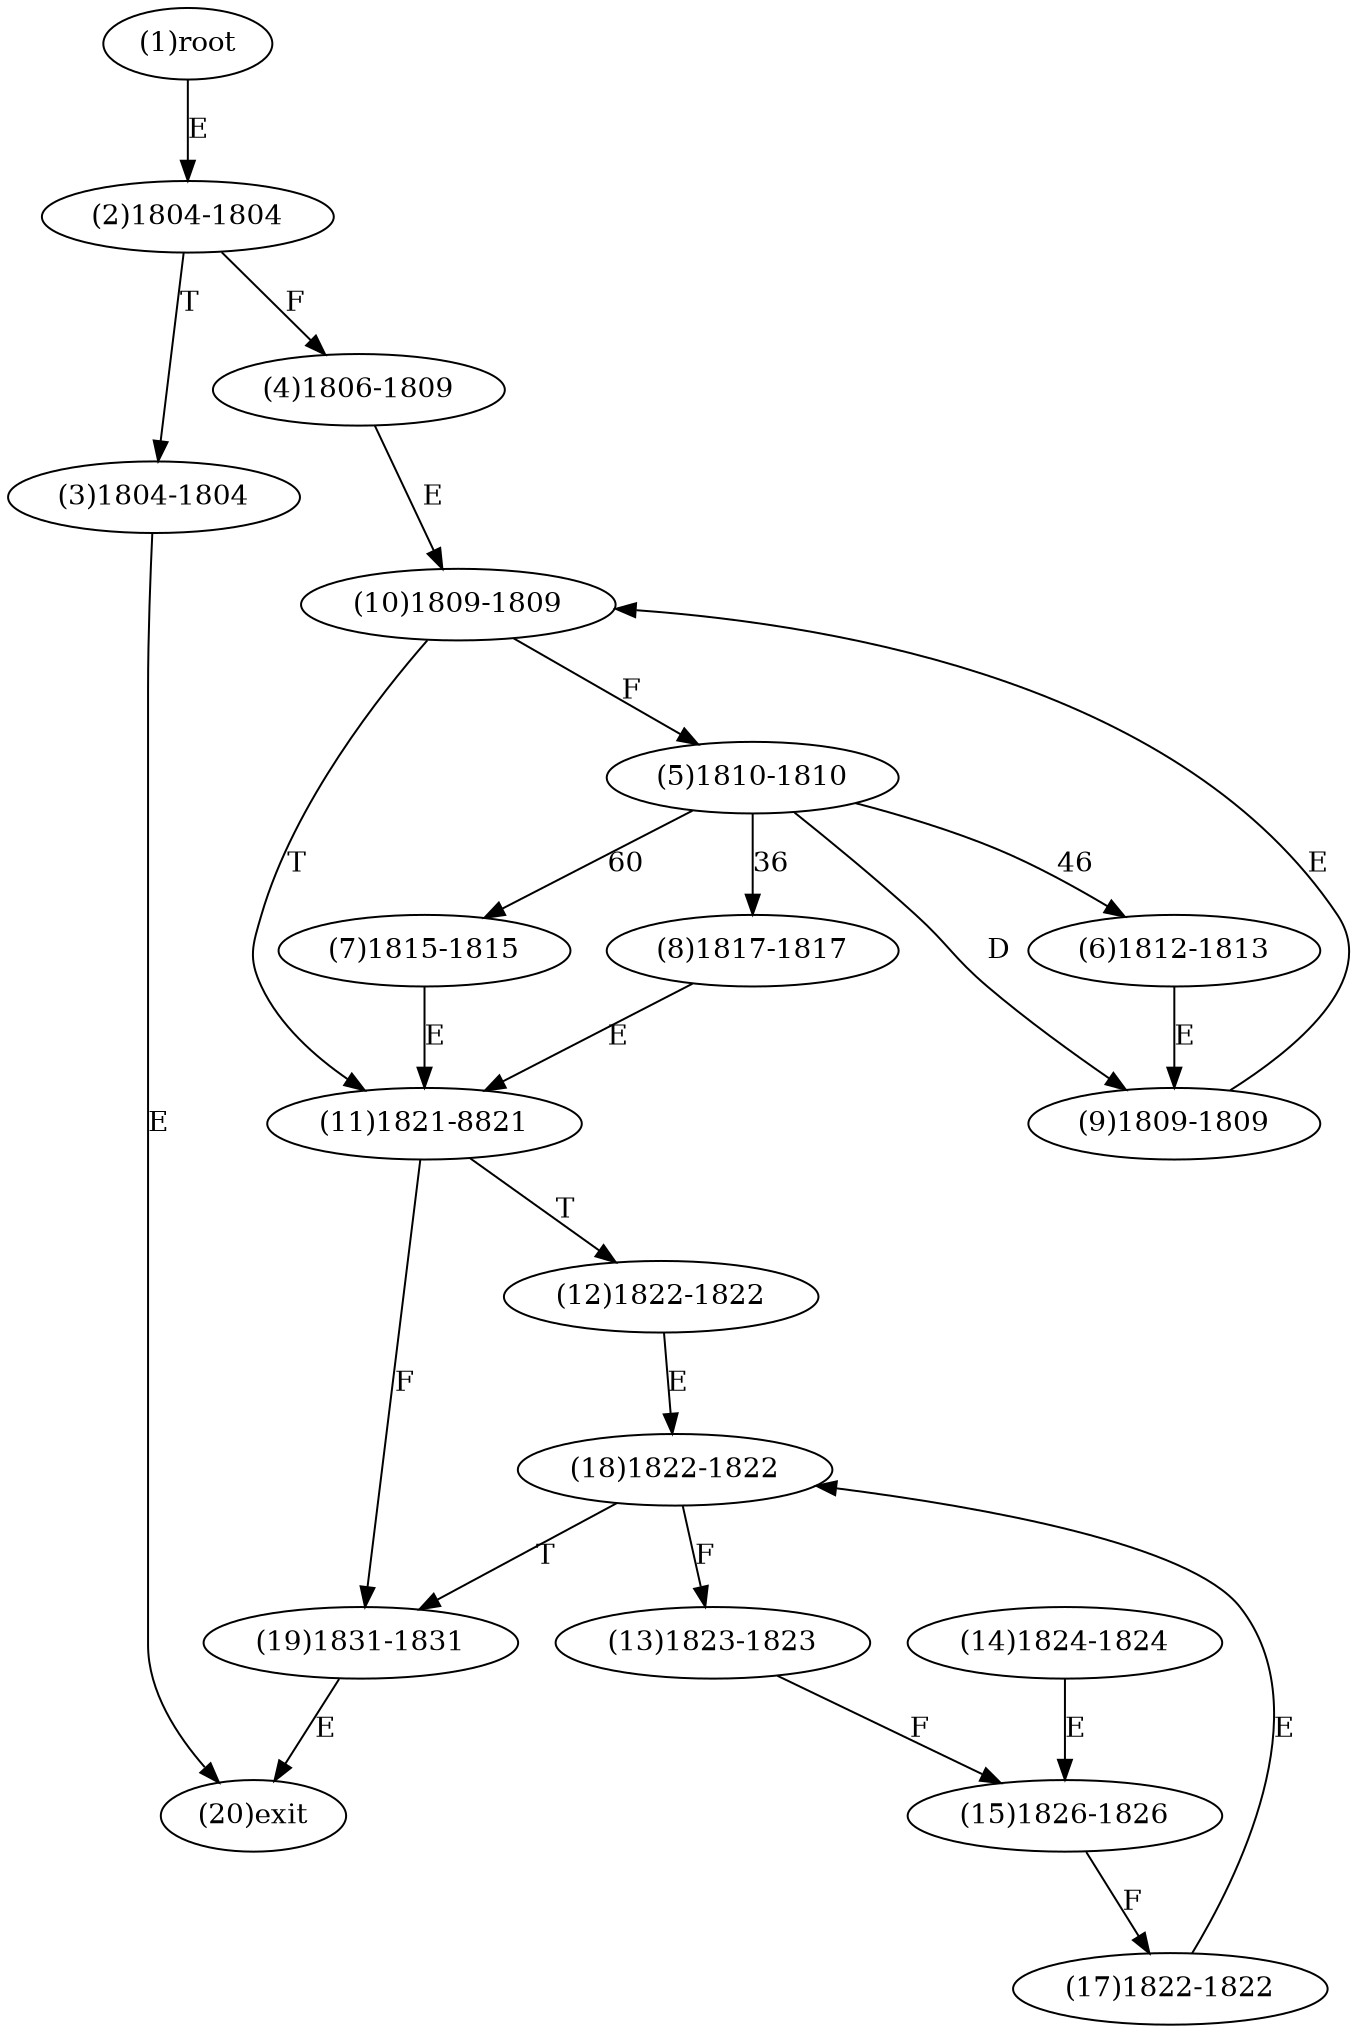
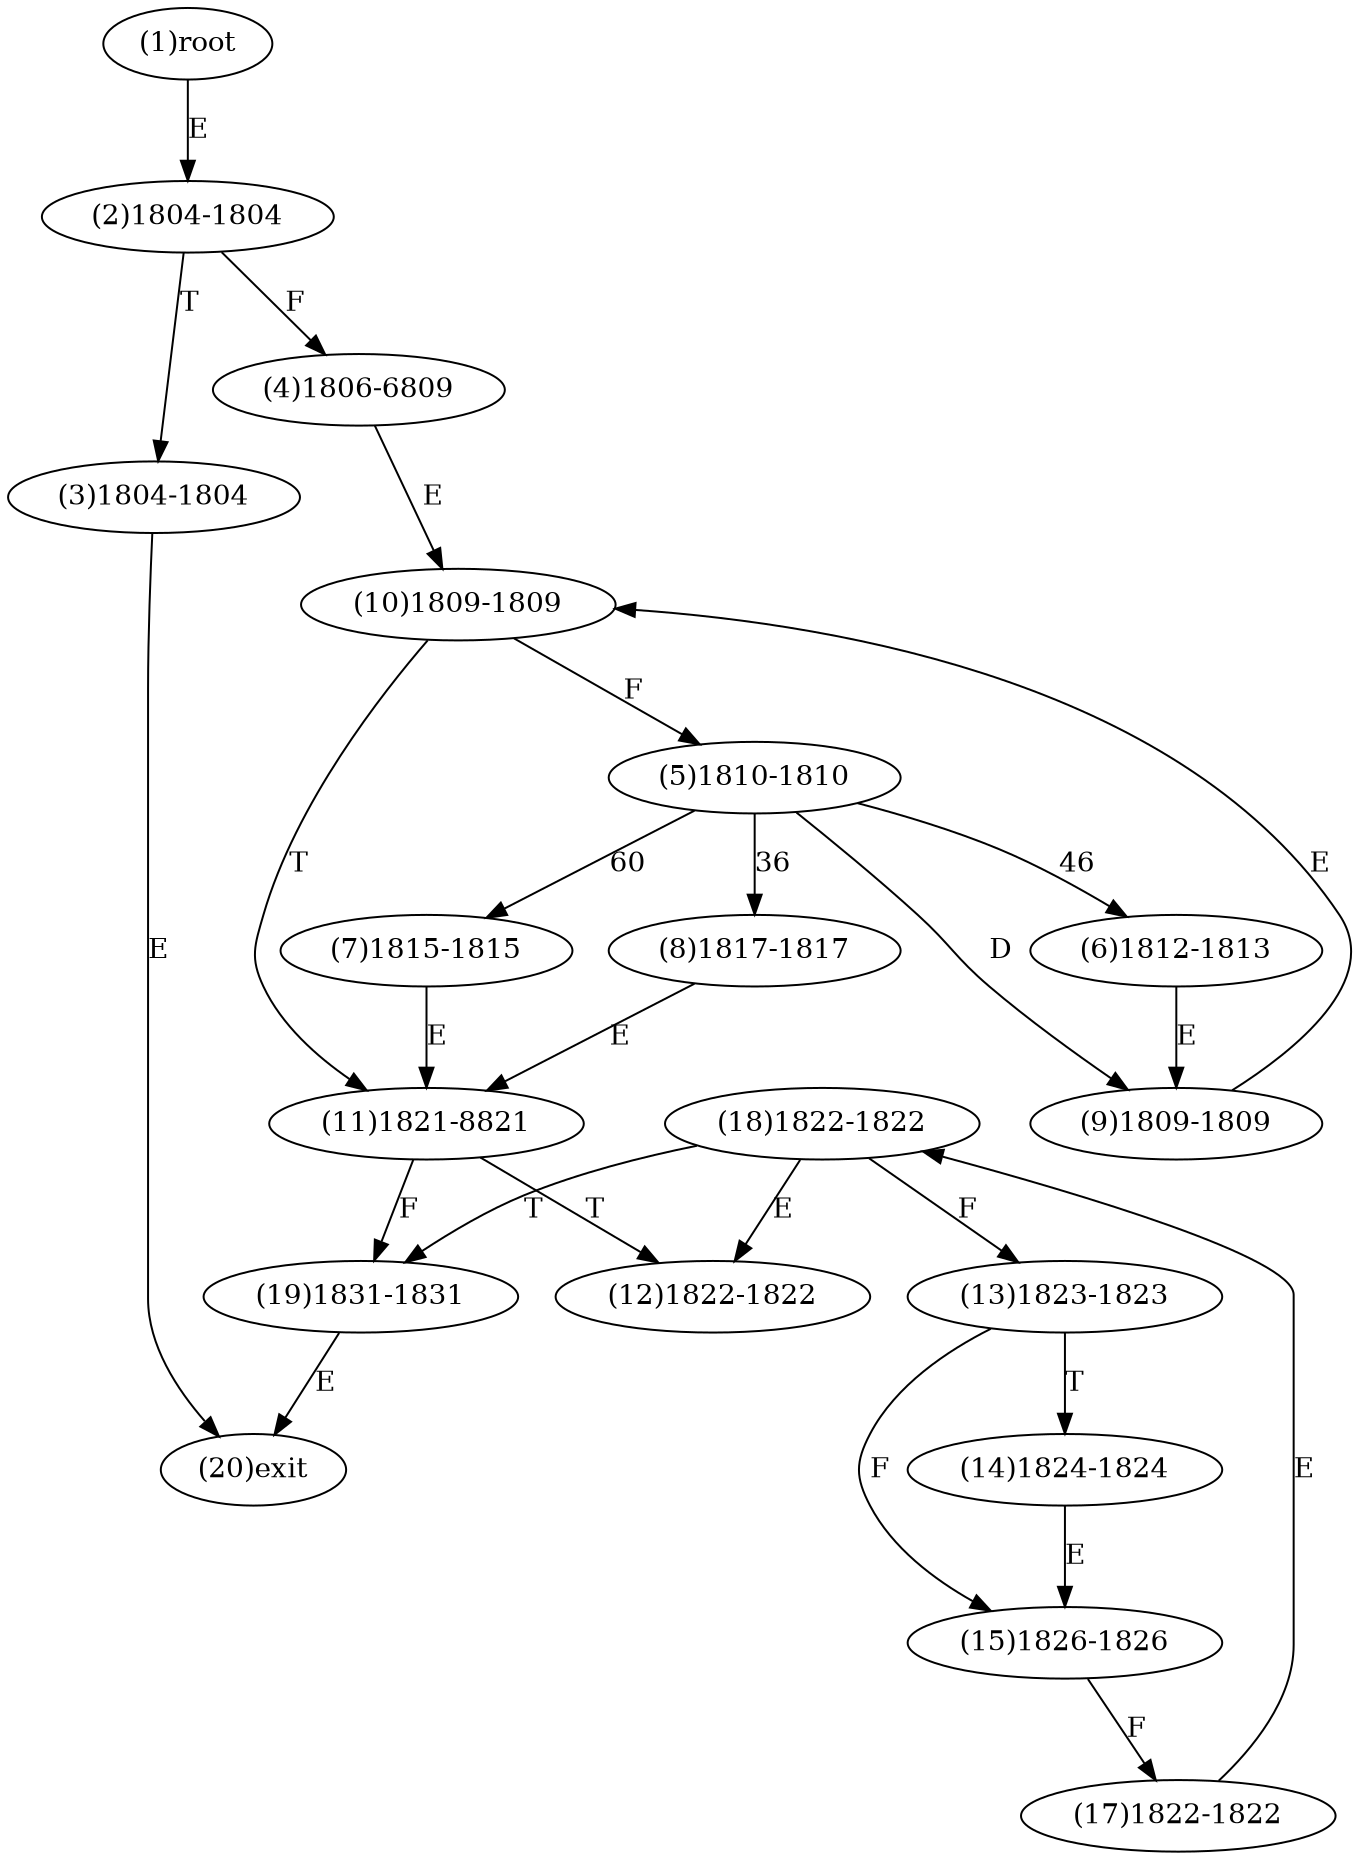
(359, 390) -> (359, 390)
(667, 1373) -> (773, 1202)
none -> (1065, 1373)
